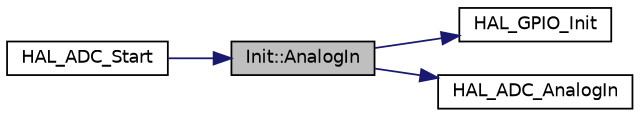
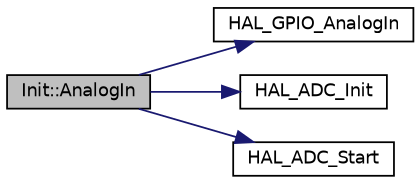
(535, 25) -> (314, 25)
(191, 58) -> (188, 123)
(535, 92) -> (314, 92)
